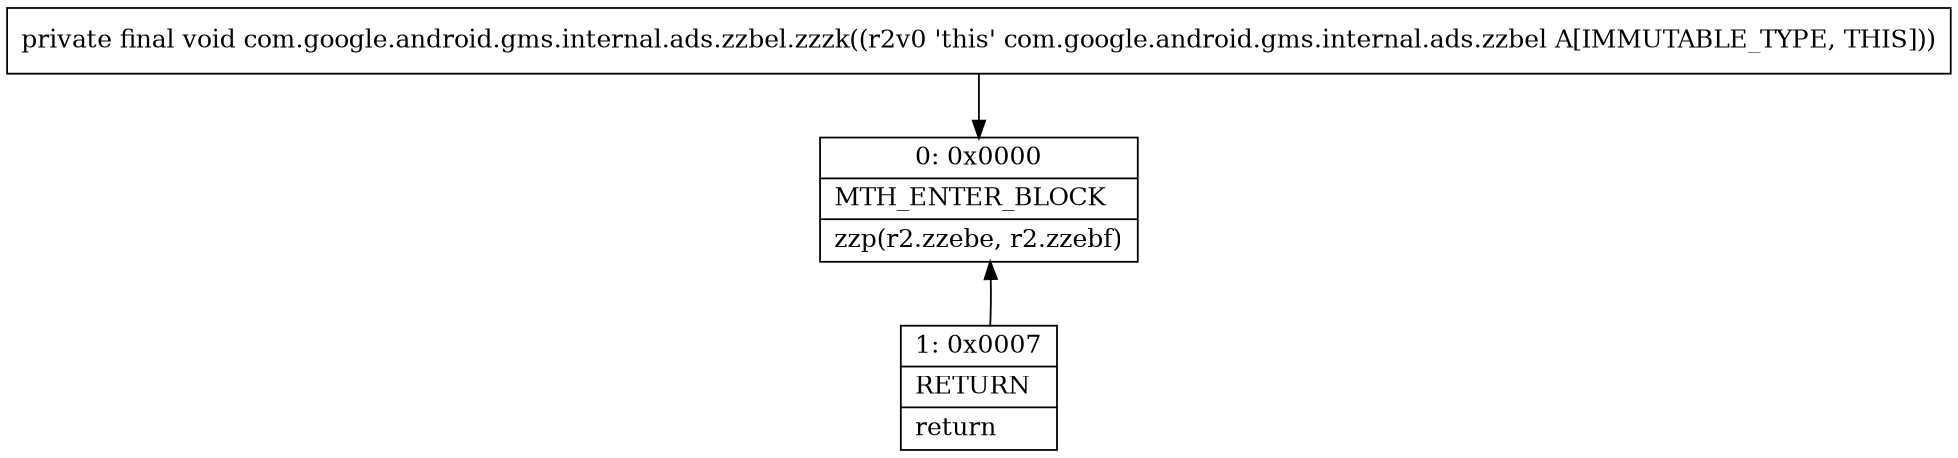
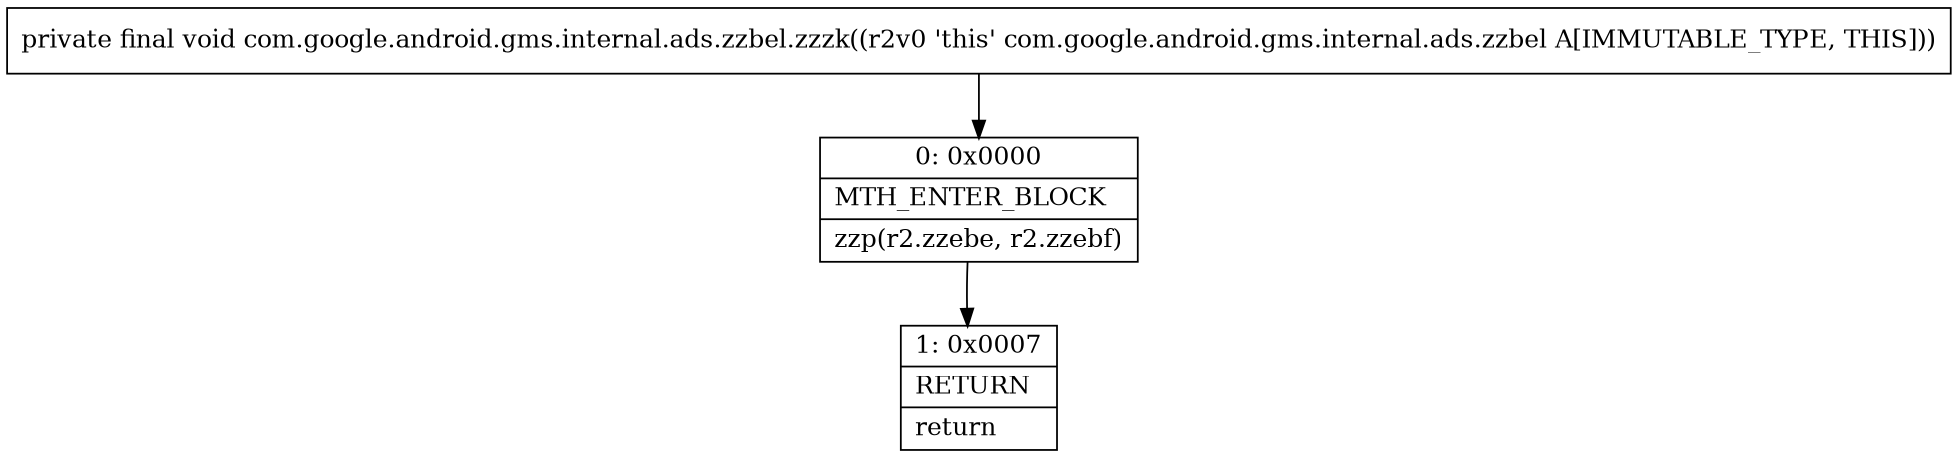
(991, 303) -> (967, 285)
